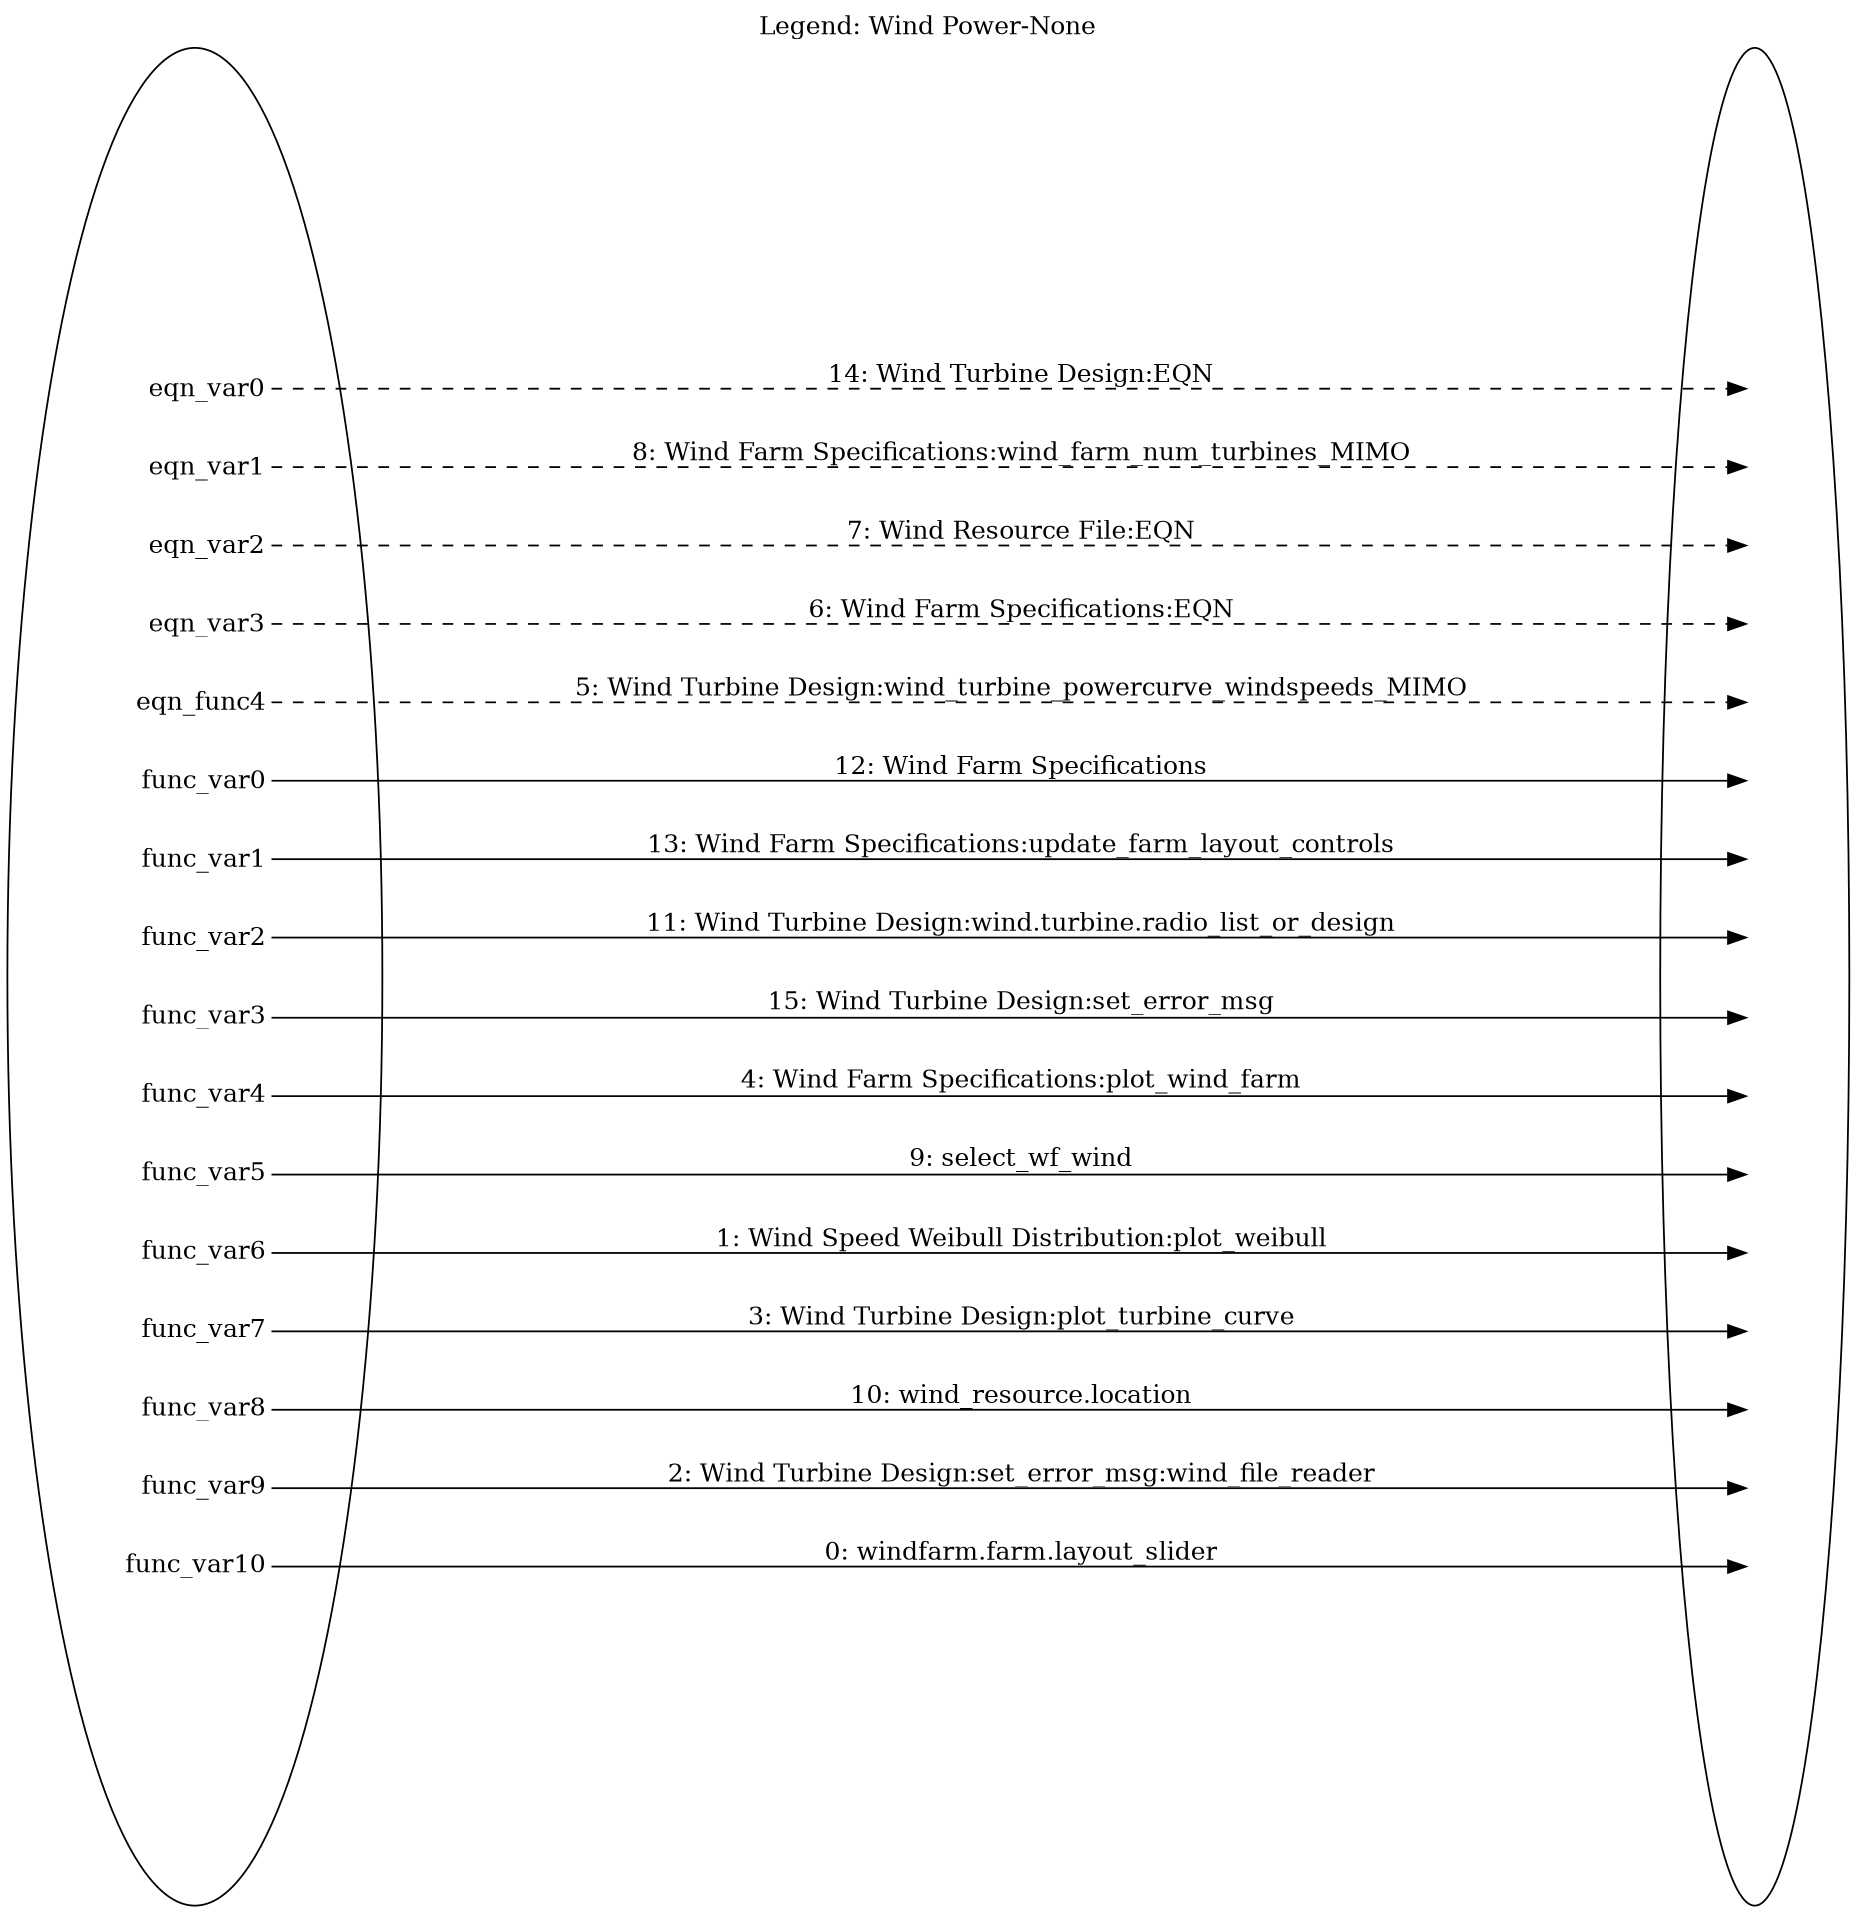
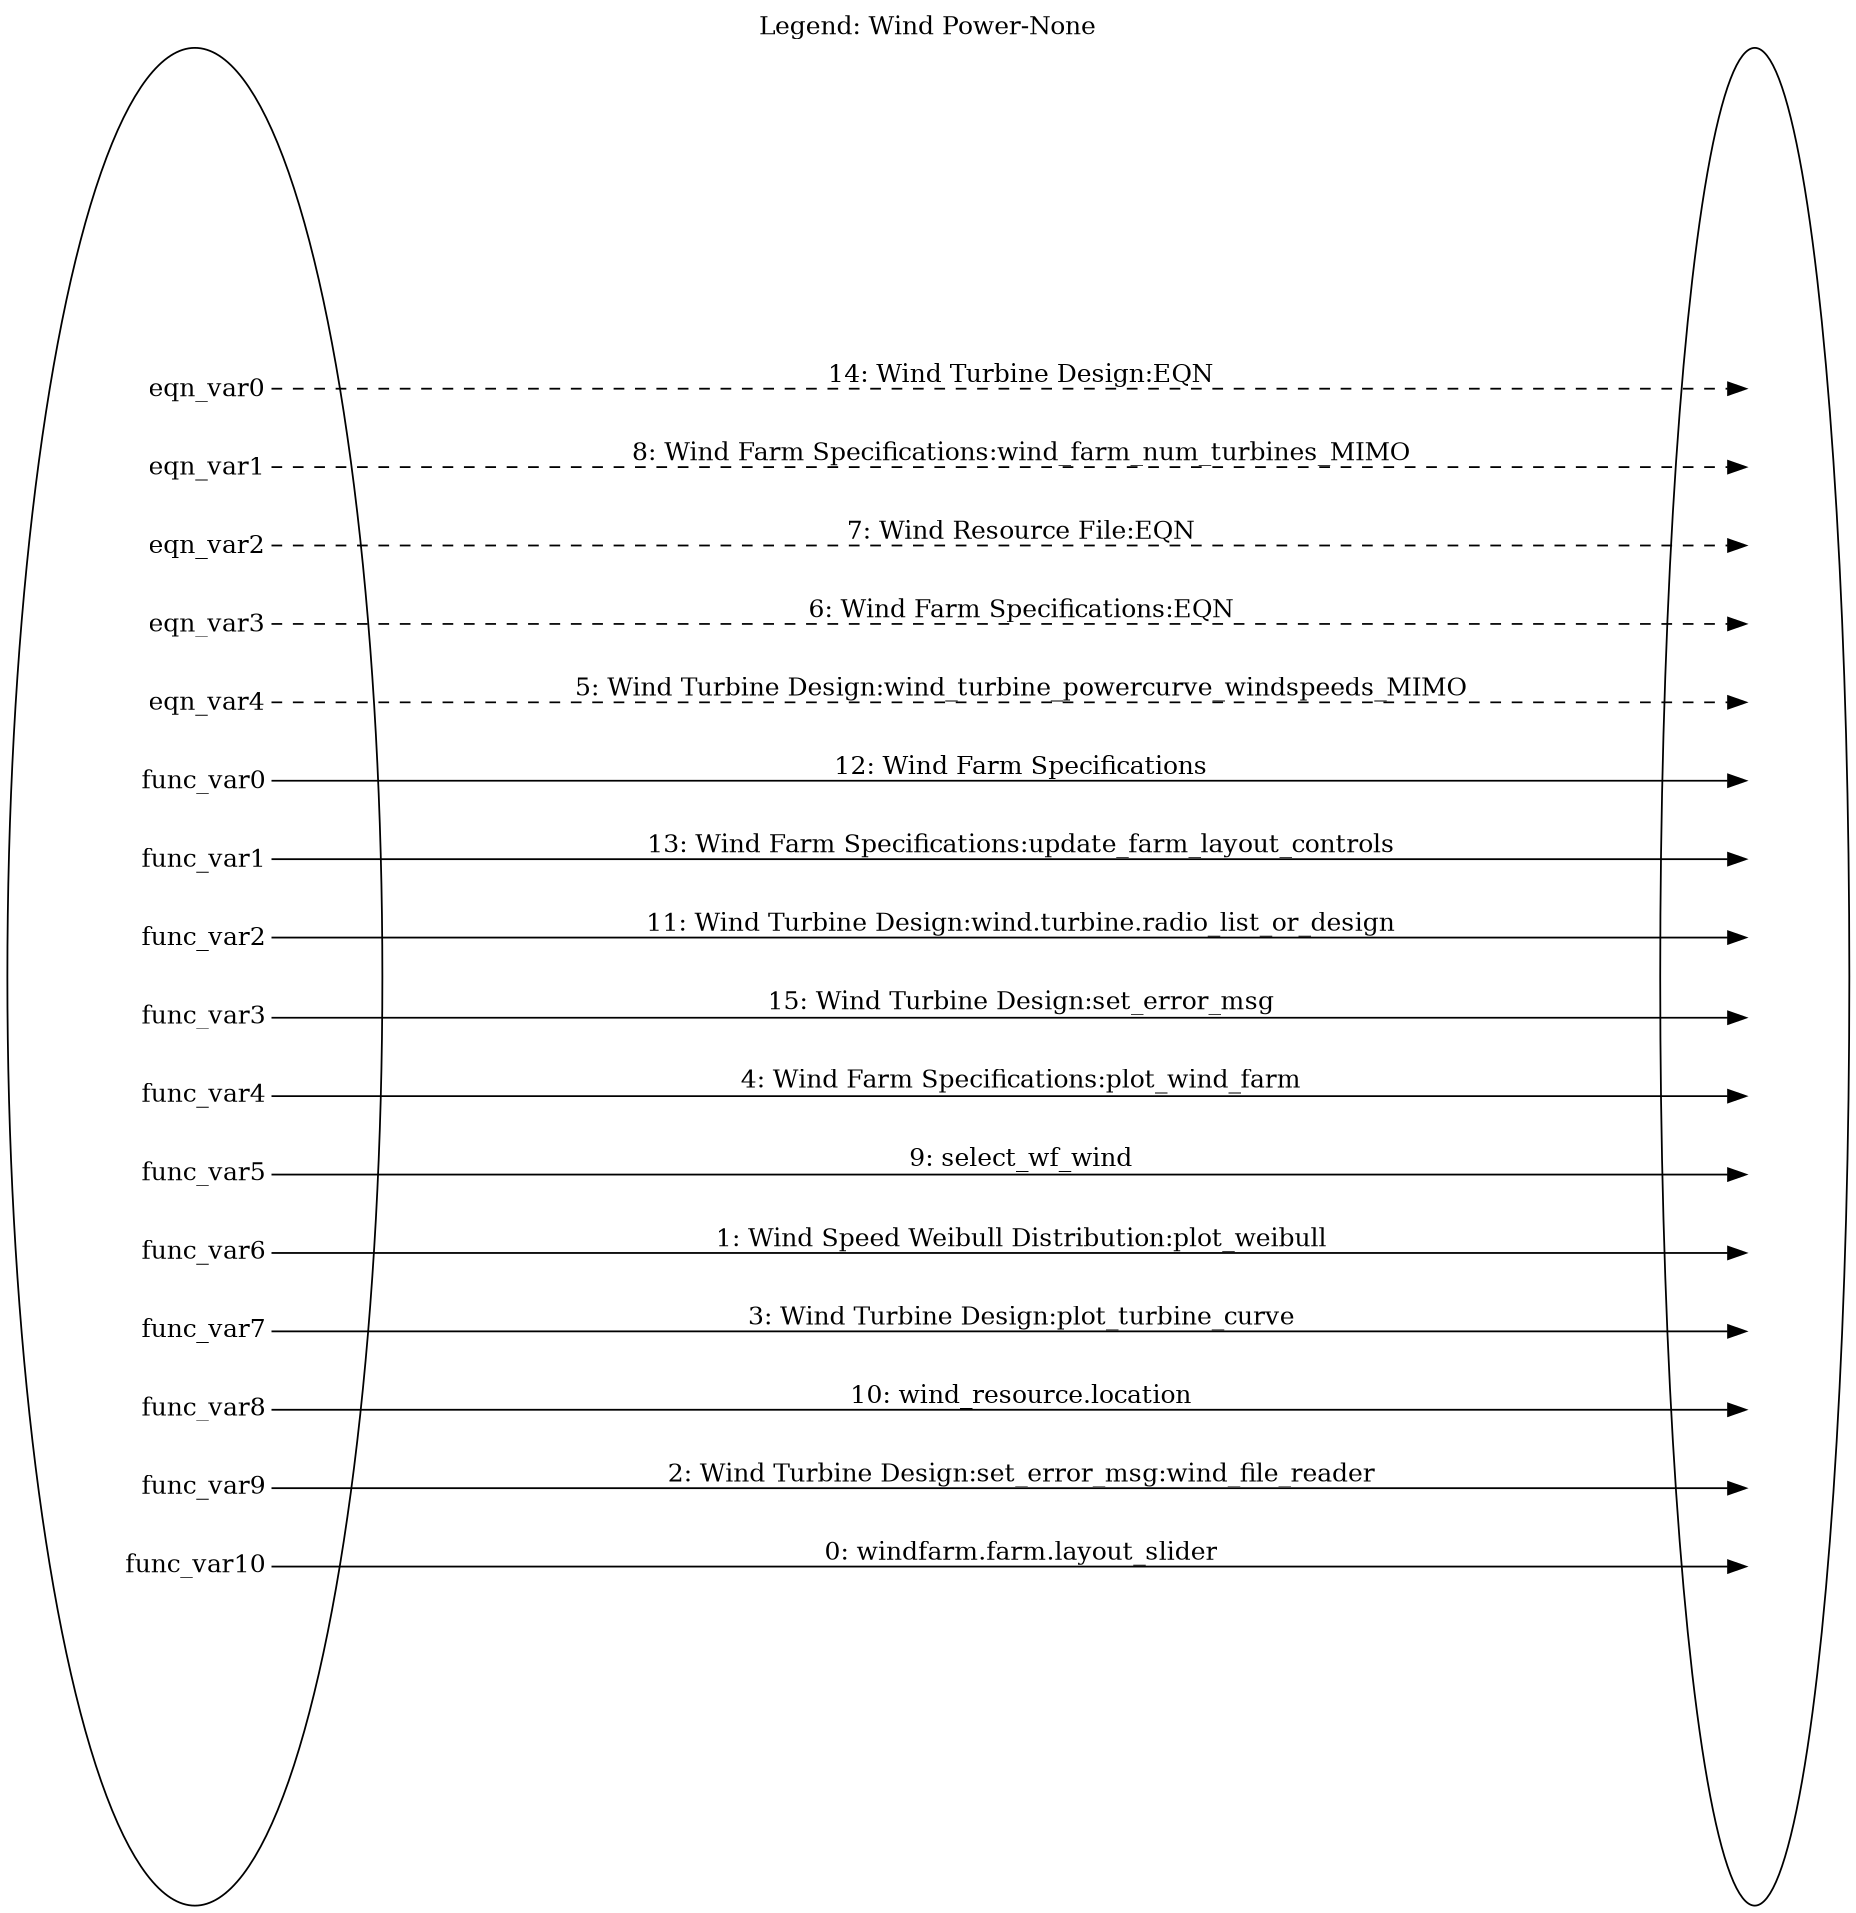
(201, 702) -> (207, 702)
